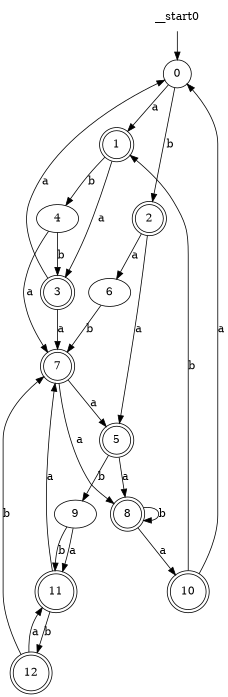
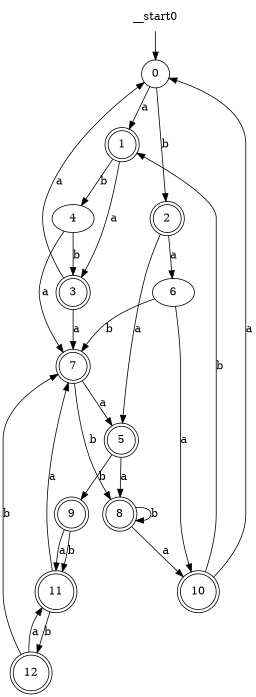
none -> (180, 436)
(80, 440) -> (93, 440)
(75, 514) -> (72, 514)
